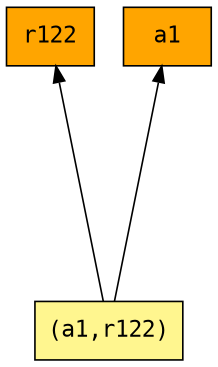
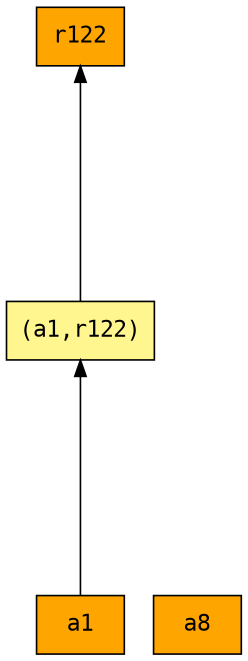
(136, 192) -> (80, 486)
none -> (197, 625)
